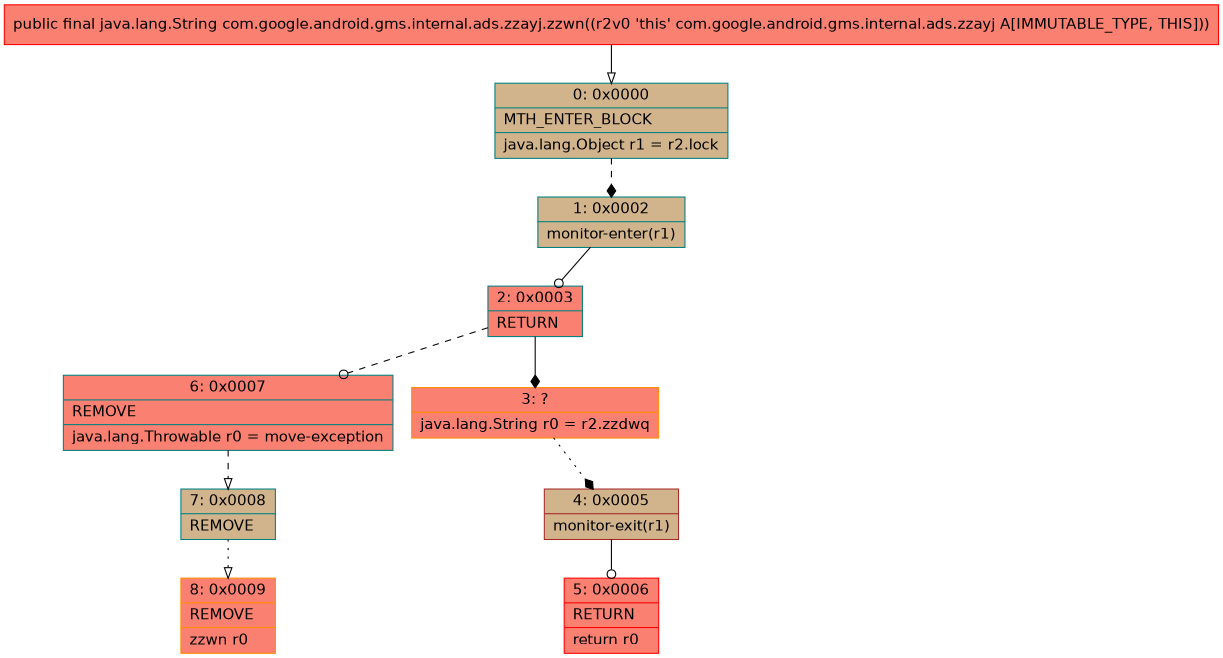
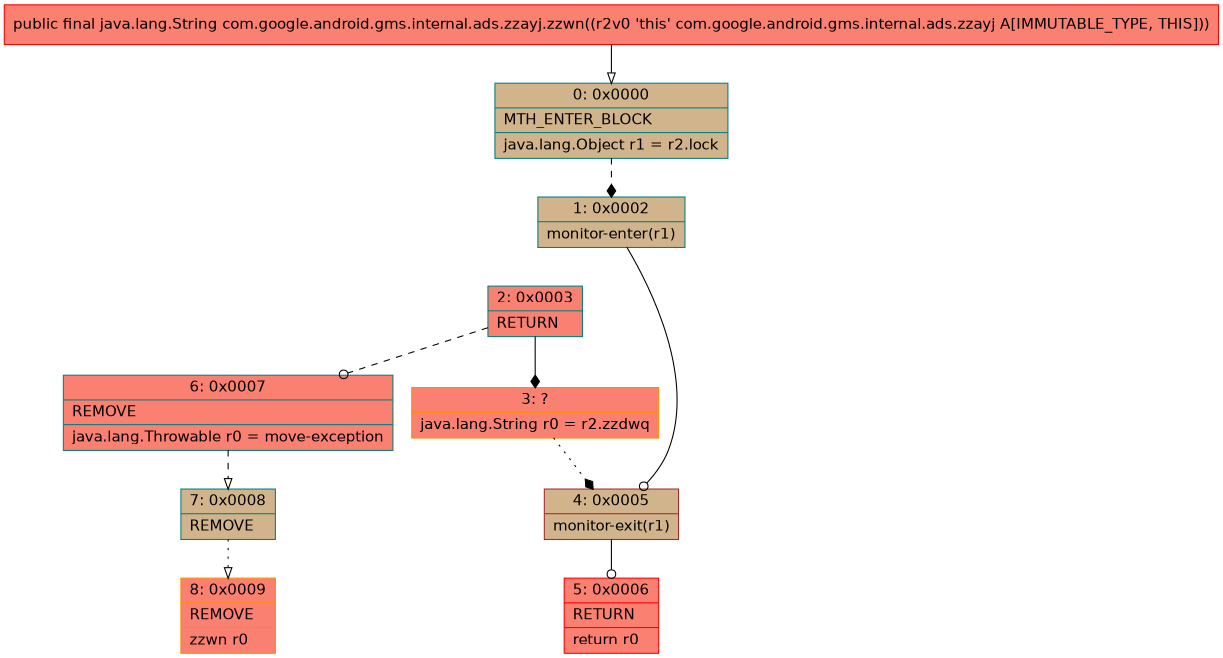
(576, 264) -> (674, 364)
